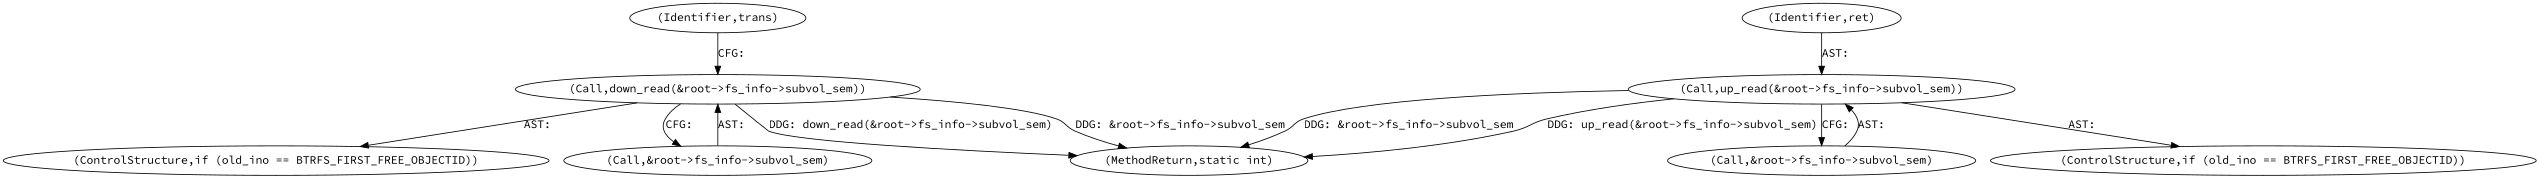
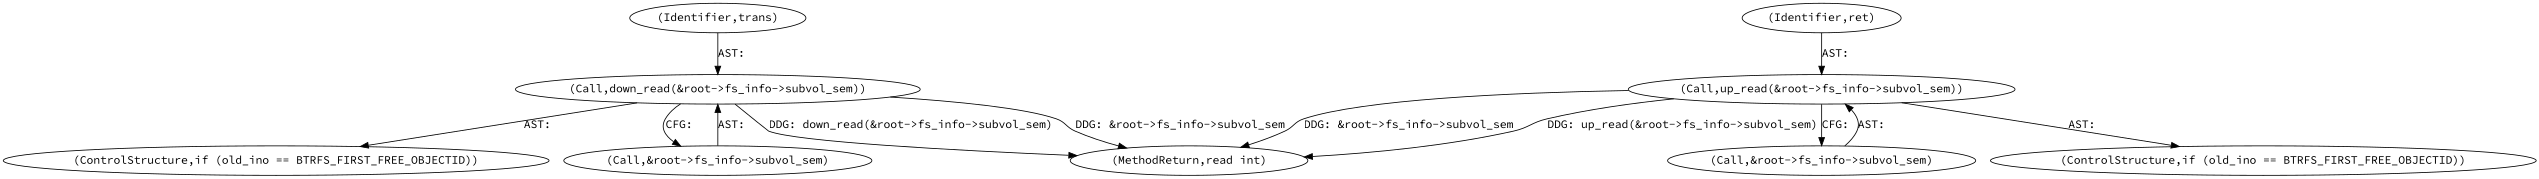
(735, 54) -> (735, 54)
(1189, 161) -> (1189, 161)
